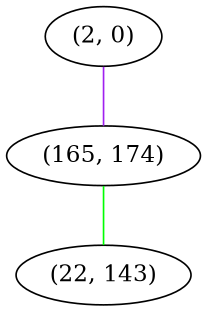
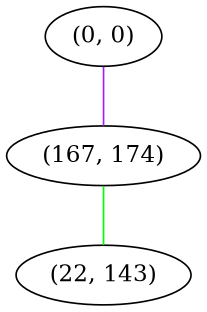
(104, 36) -> (104, 36)
(104, 156) -> (104, 156)
